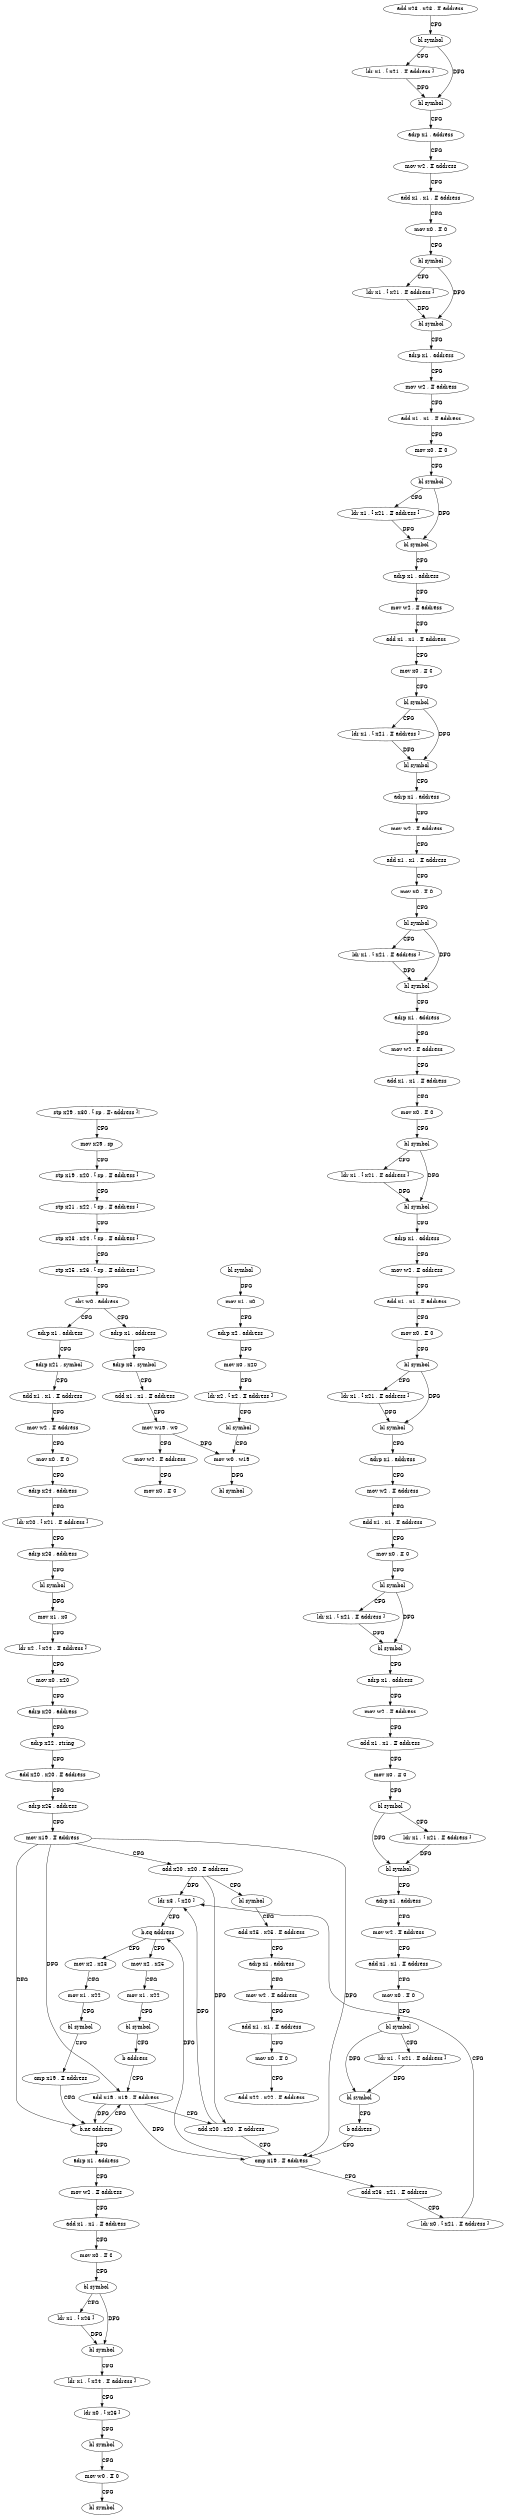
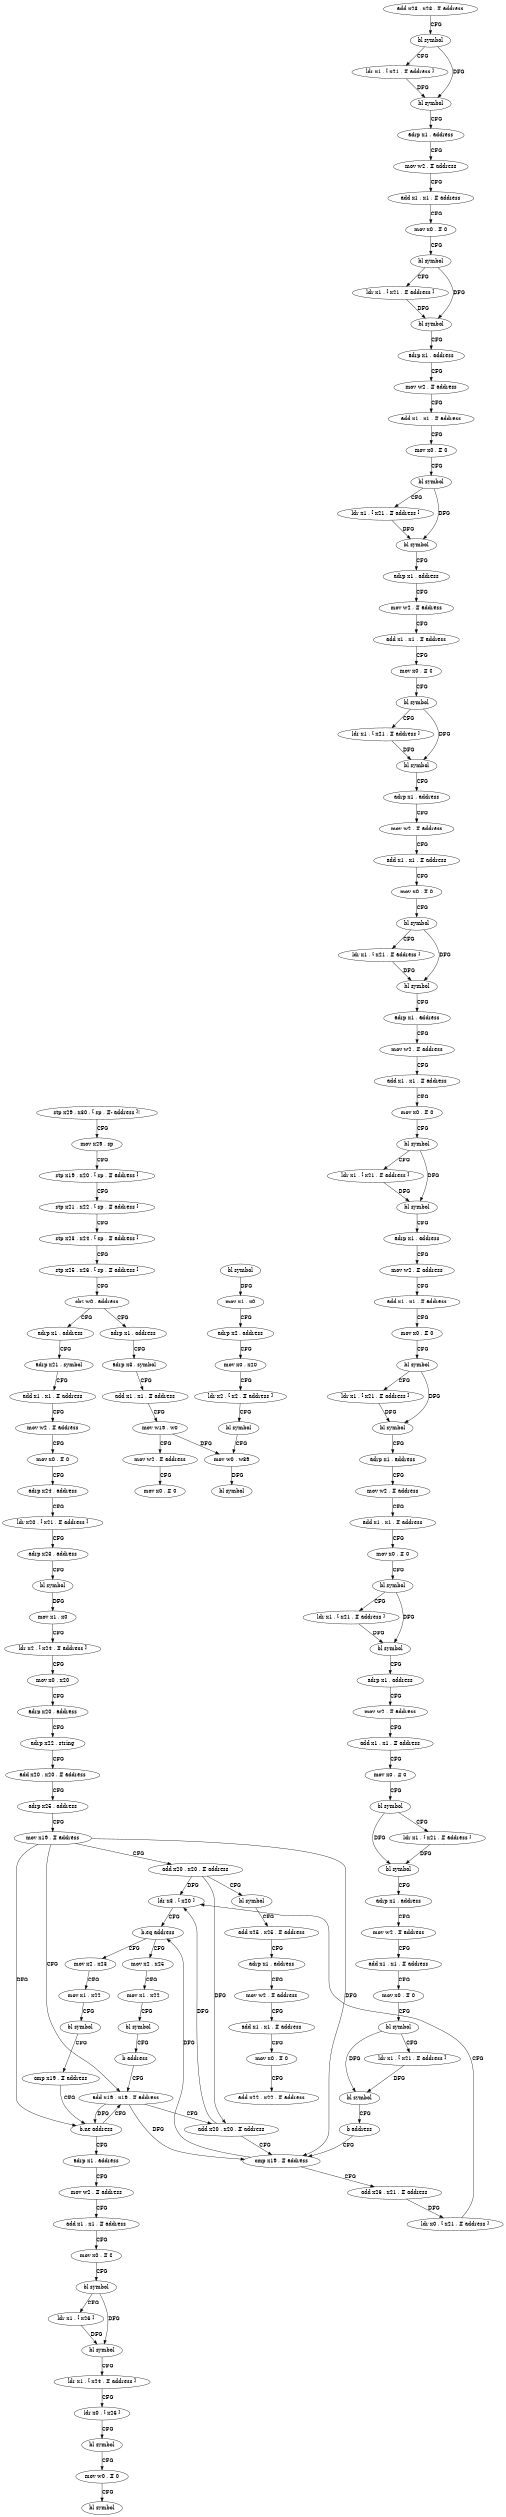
(232, 1460) -> (232, 1460)
(53, 1964) -> (53, 1964)
(434, 2209) -> (434, 2209)
